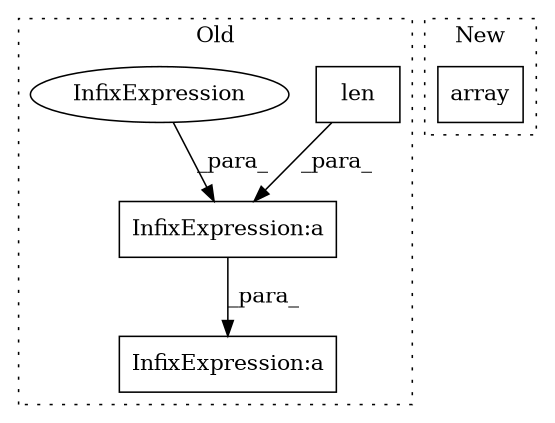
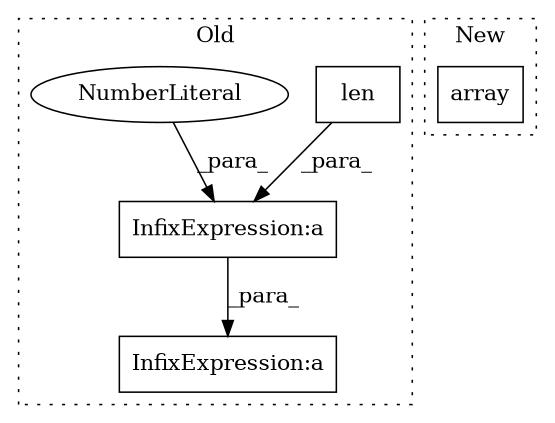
(160, 95) -> (160, 95)
